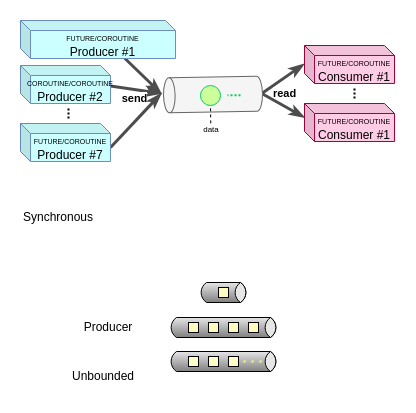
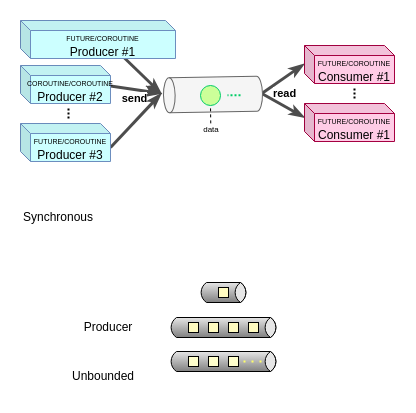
(71, 148) -> (71, 148)
